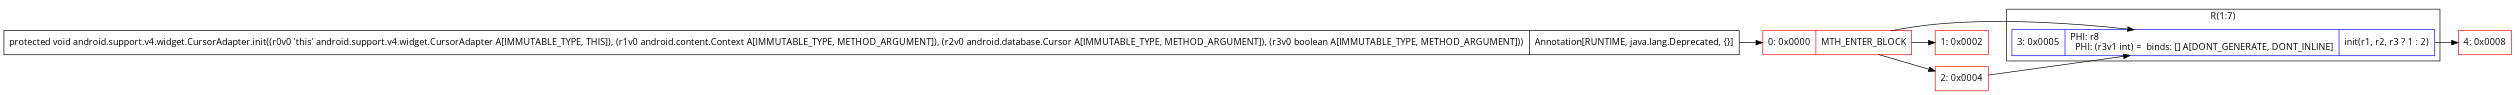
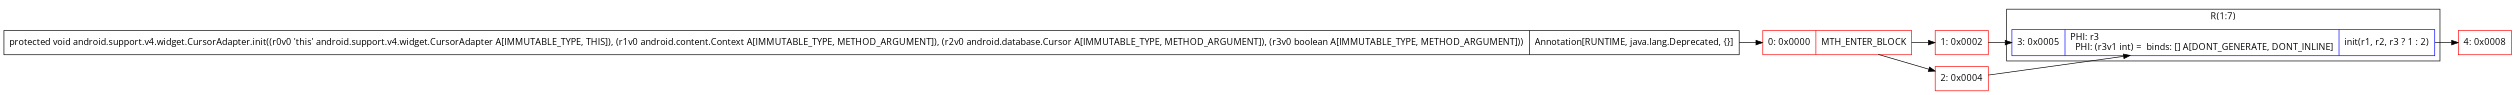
(2015, 22) -> (1997, 43)
(2086, 37) -> (2086, 37)
